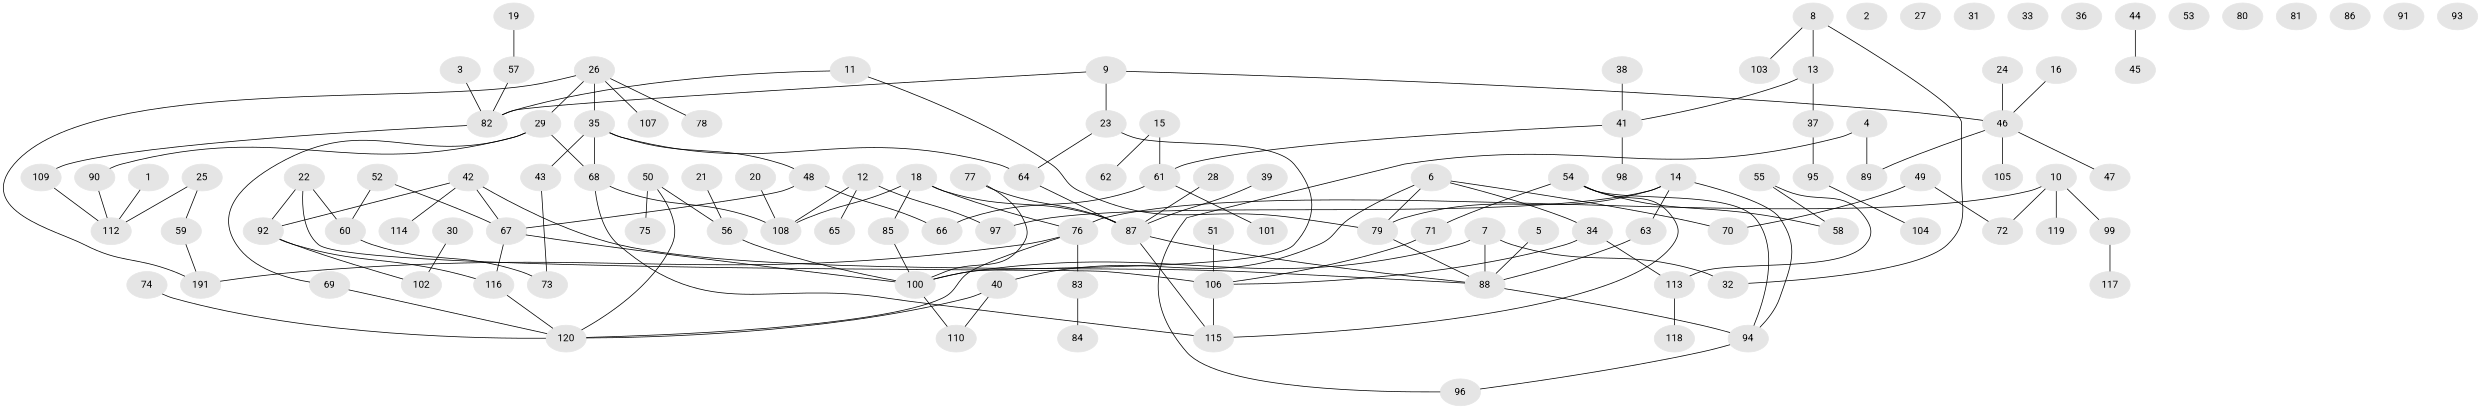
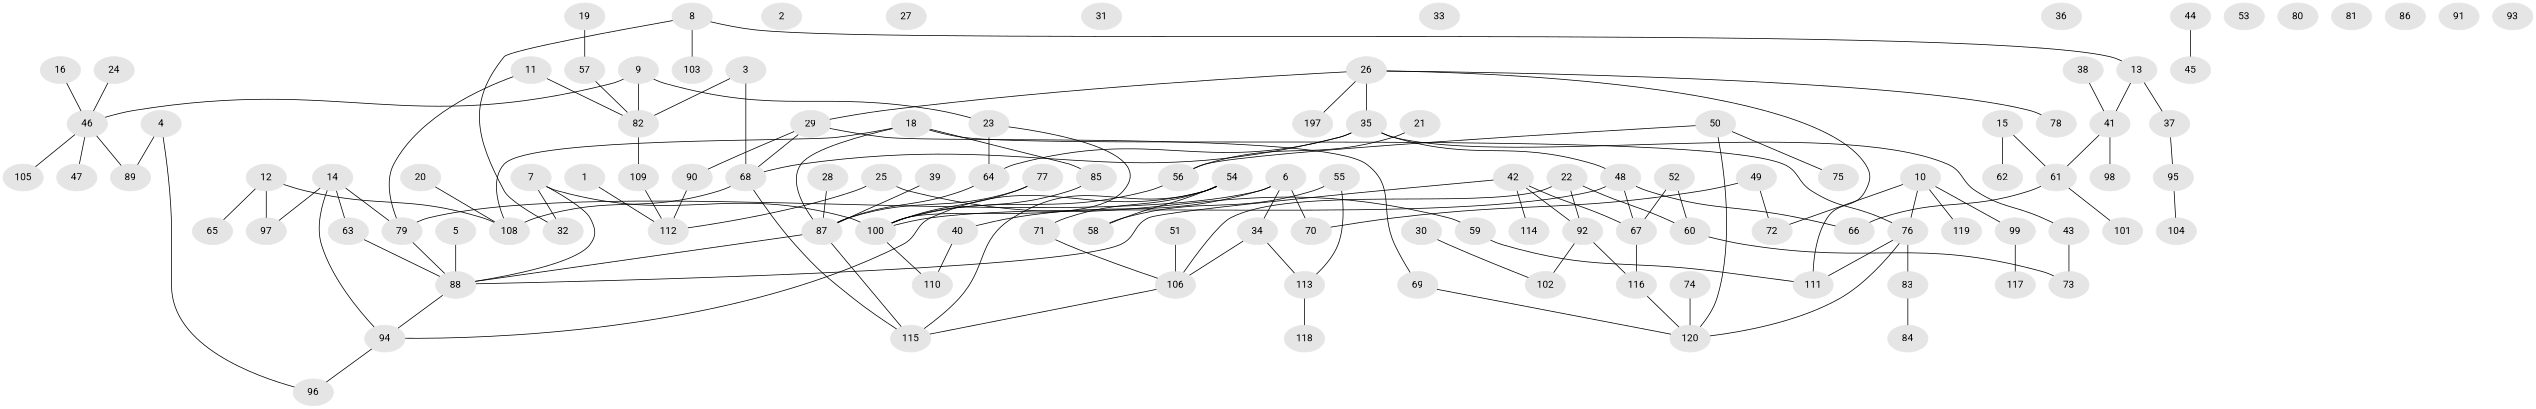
(648, 124) -> (1313, 124)
none -> (746, 124)
(710, 260) -> (1286, 210)
(201, 285) -> (1813, 285)
(785, 328) -> none
